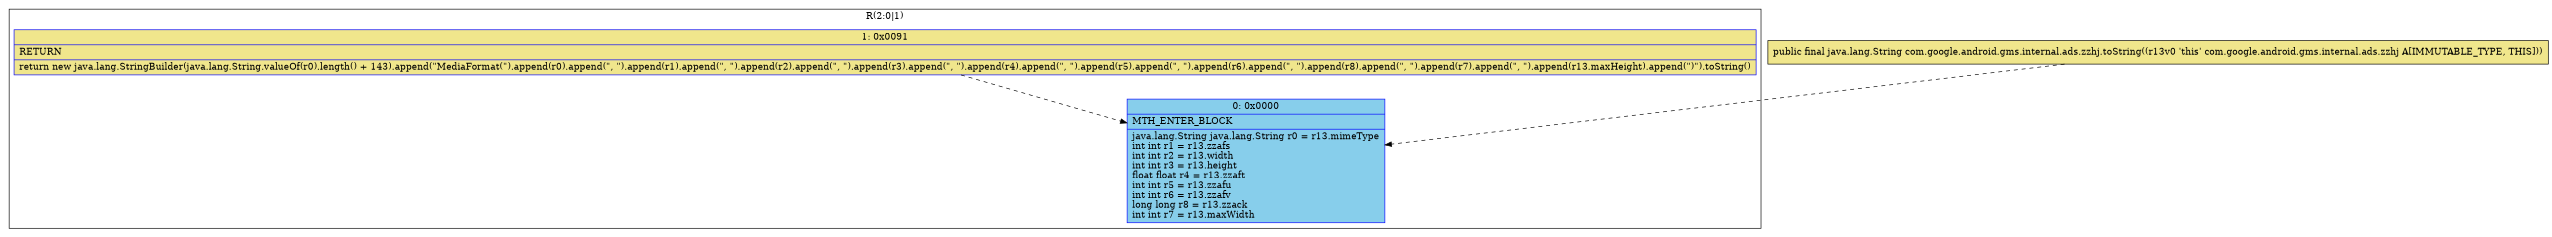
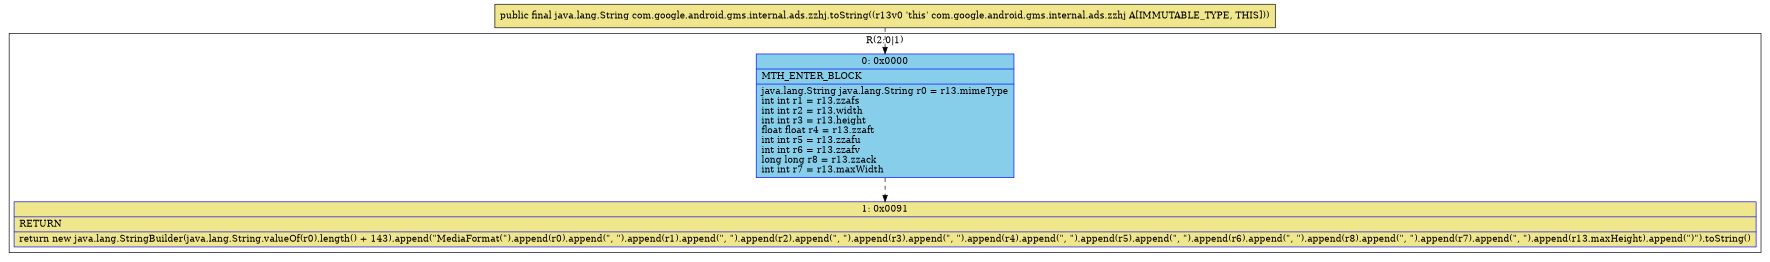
(1041, 98) -> (885, 187)
